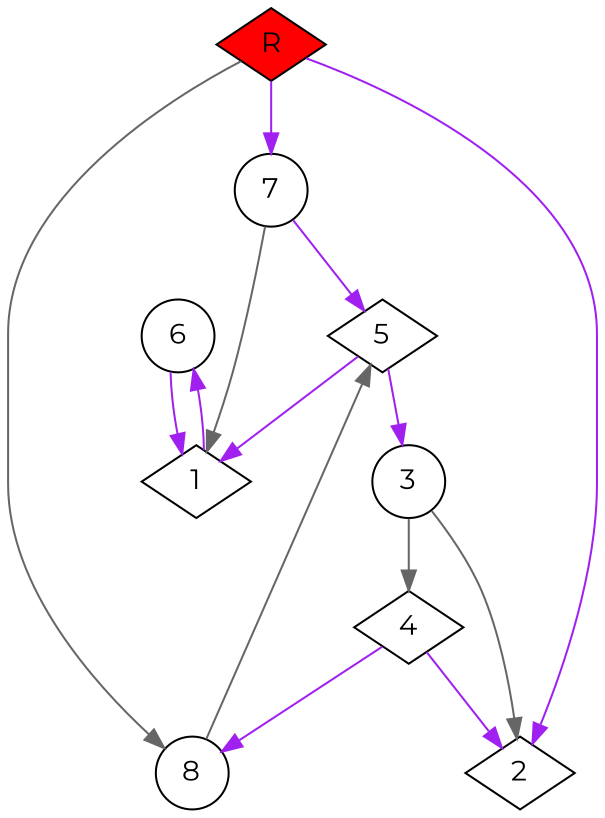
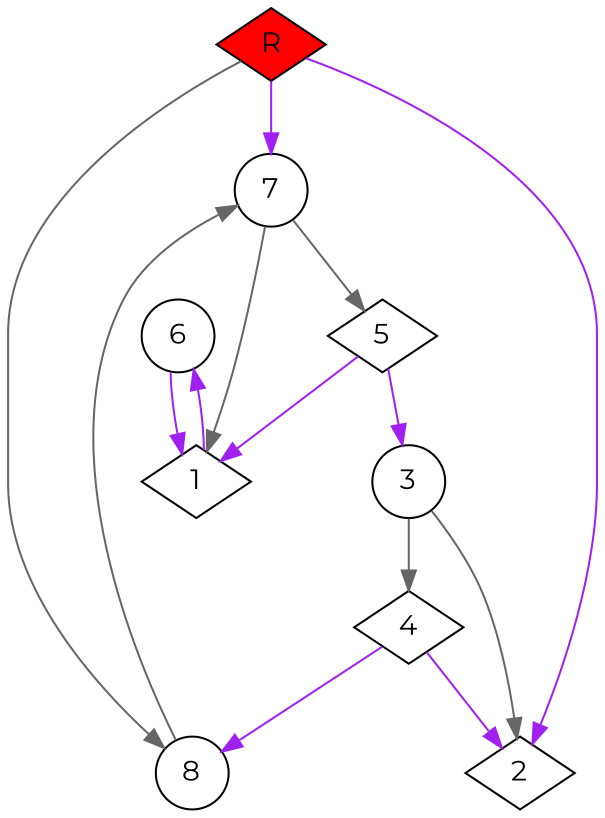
(322, 257) -> (322, 257)
(284, 561) -> (95, 460)
